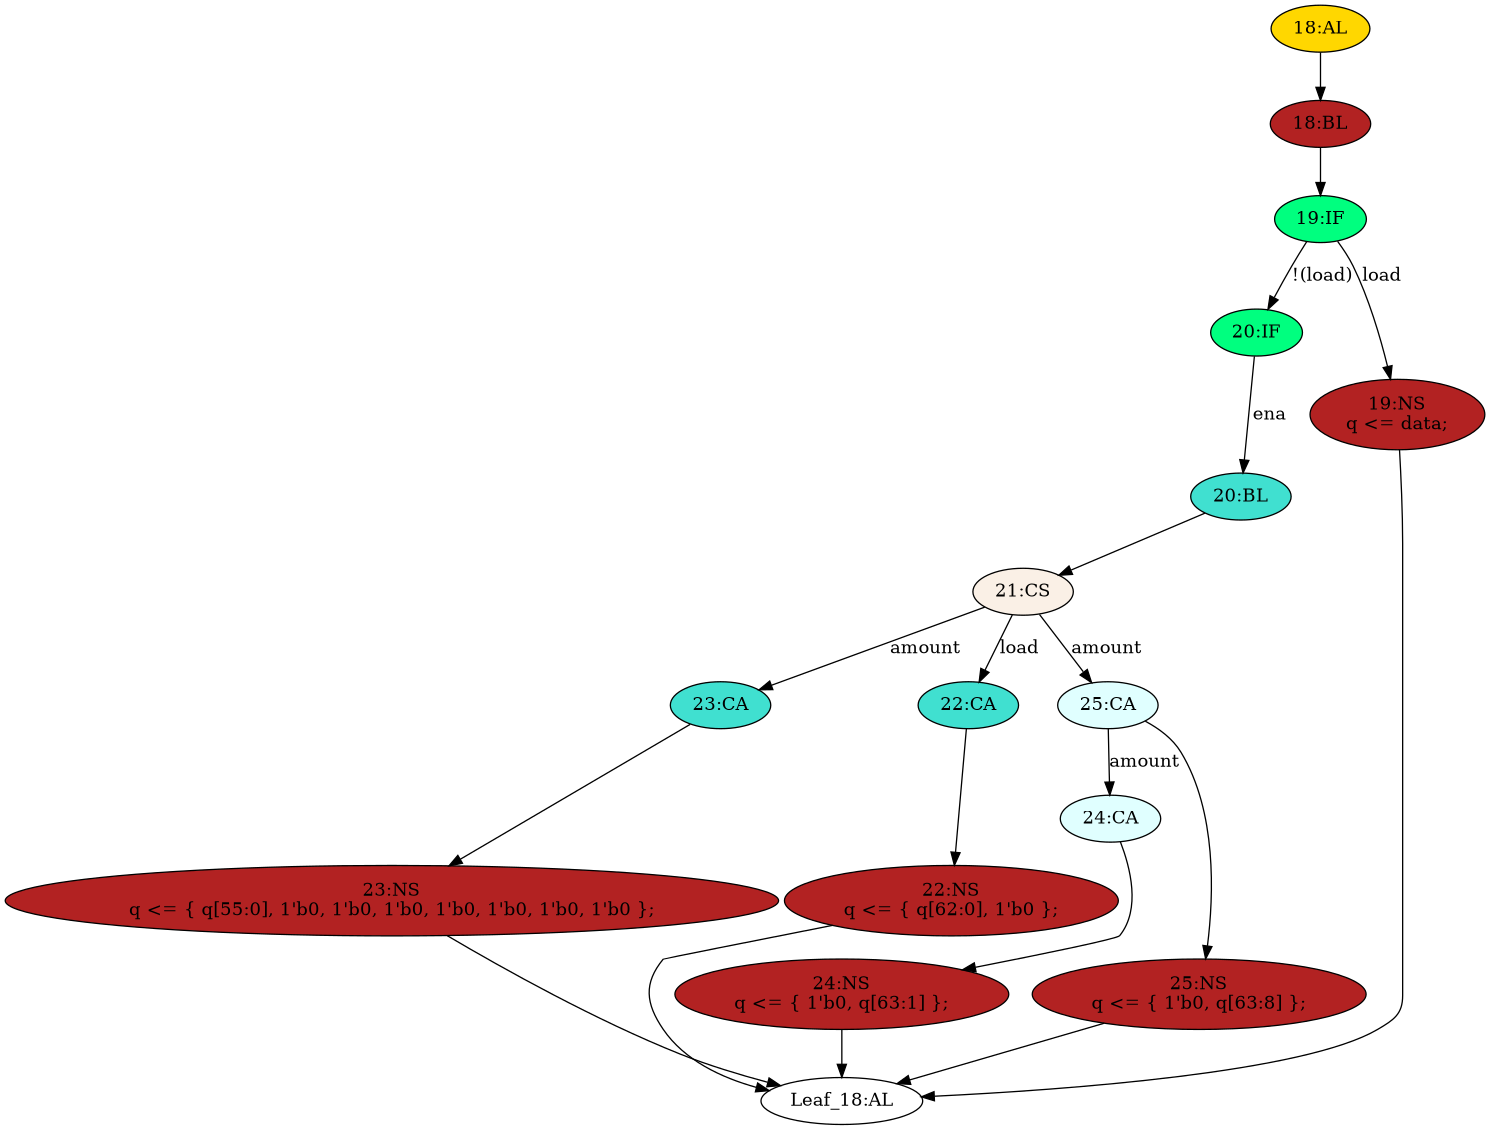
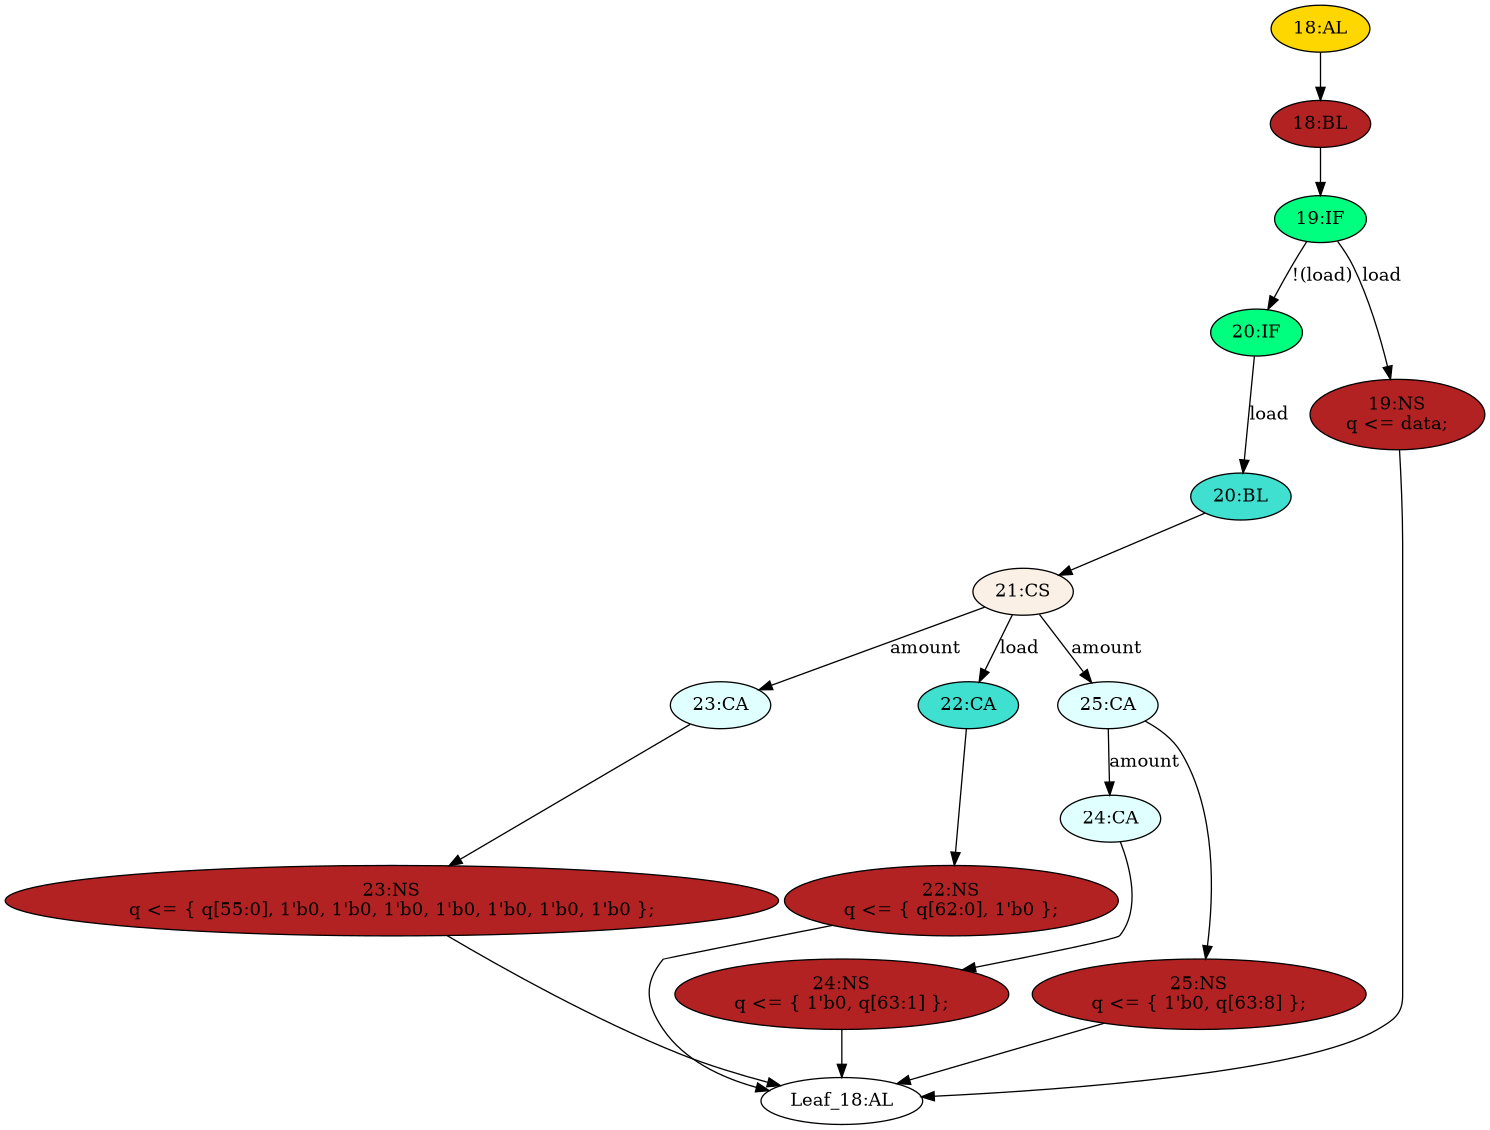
(1270, 415) -> (1270, 415)
(721, 705) -> (721, 705)
